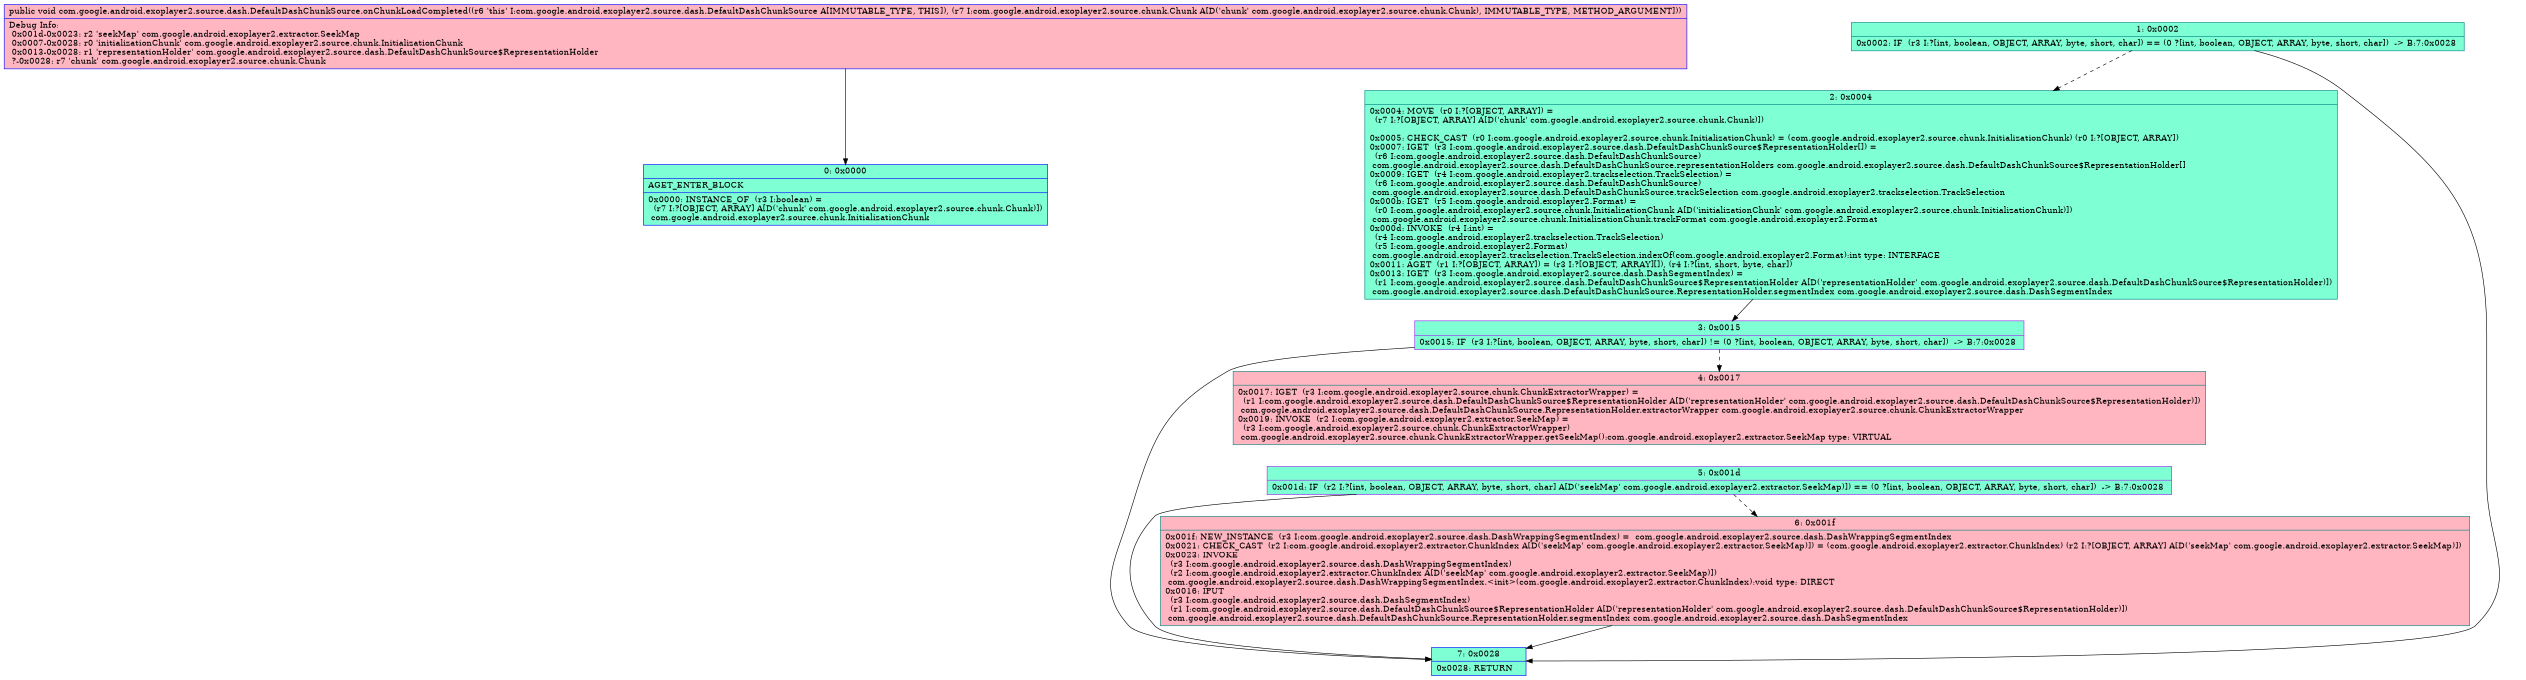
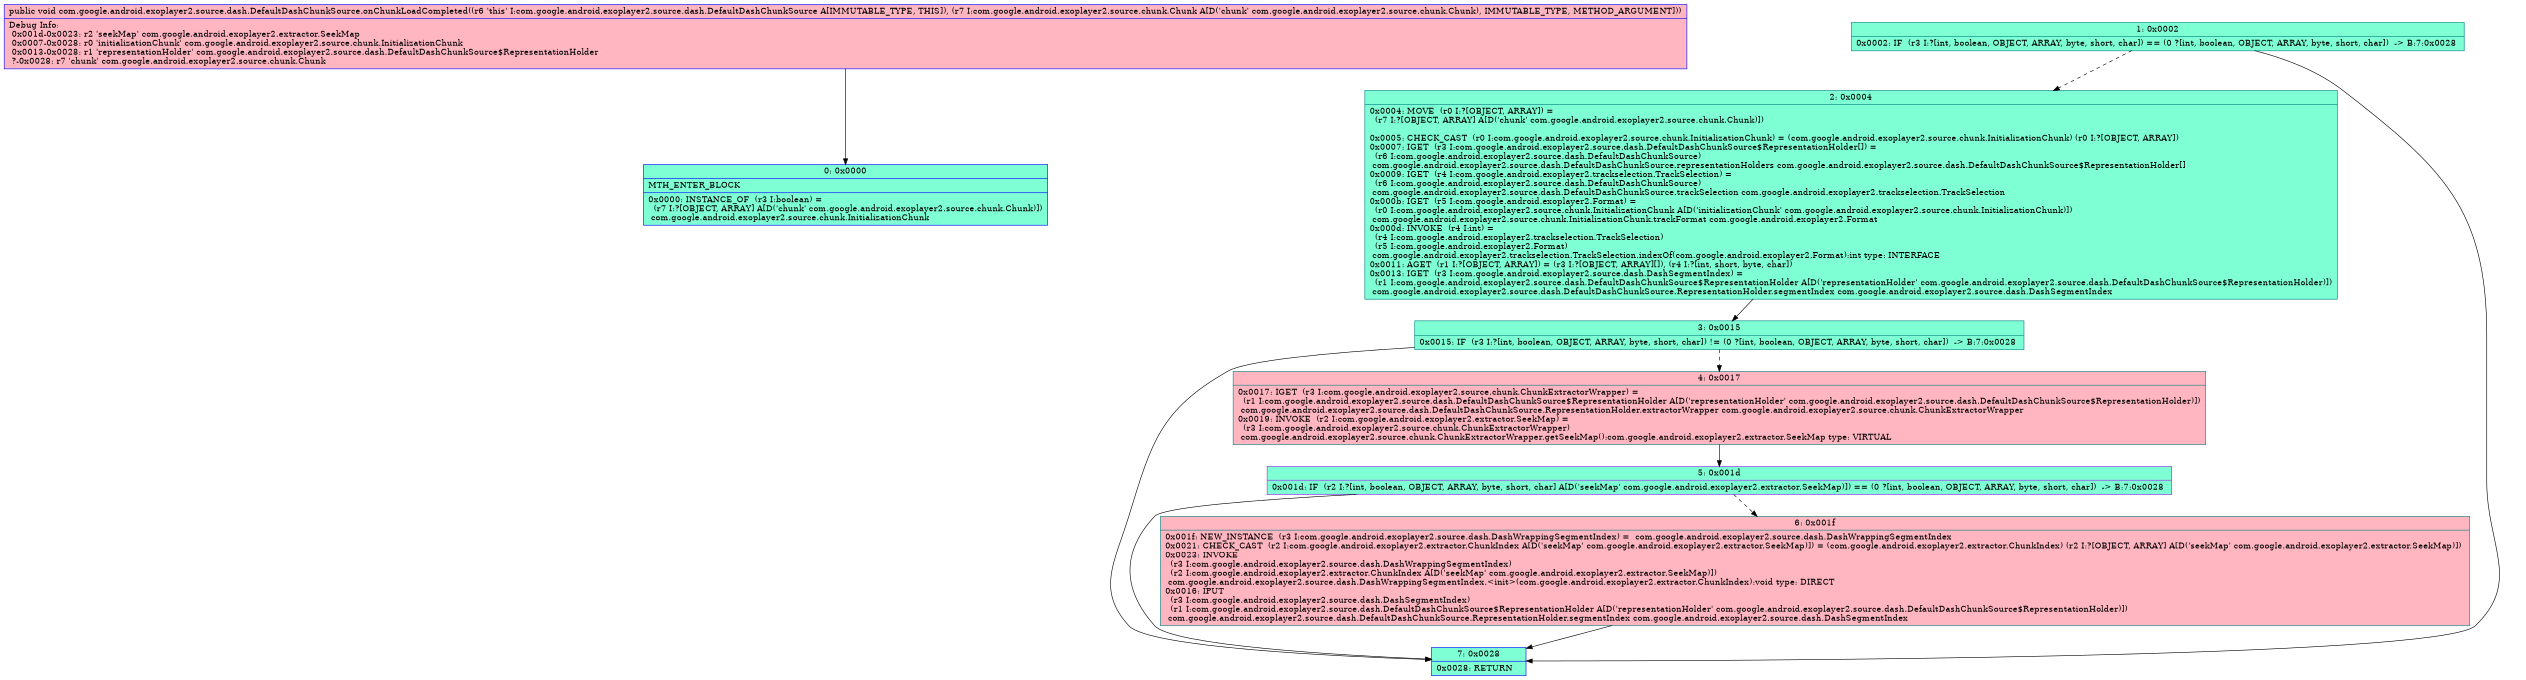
(696, 185) -> (695, 185)
(1719, 335) -> (1719, 335)
none -> (1719, 452)
